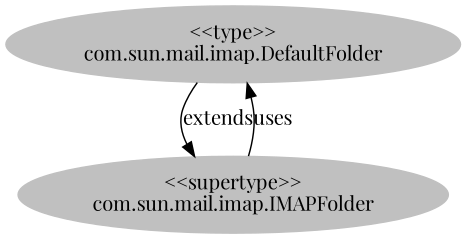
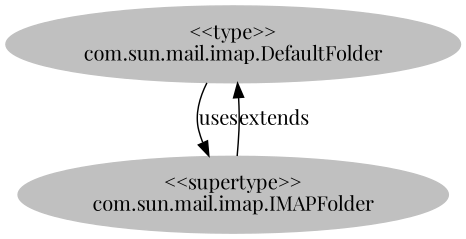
(218, 120) -> (219, 120)
(273, 120) -> (274, 120)
